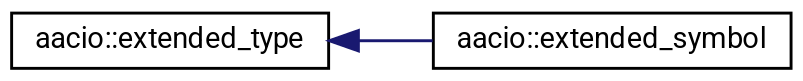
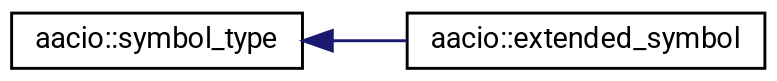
(170, 41) -> (157, 41)
